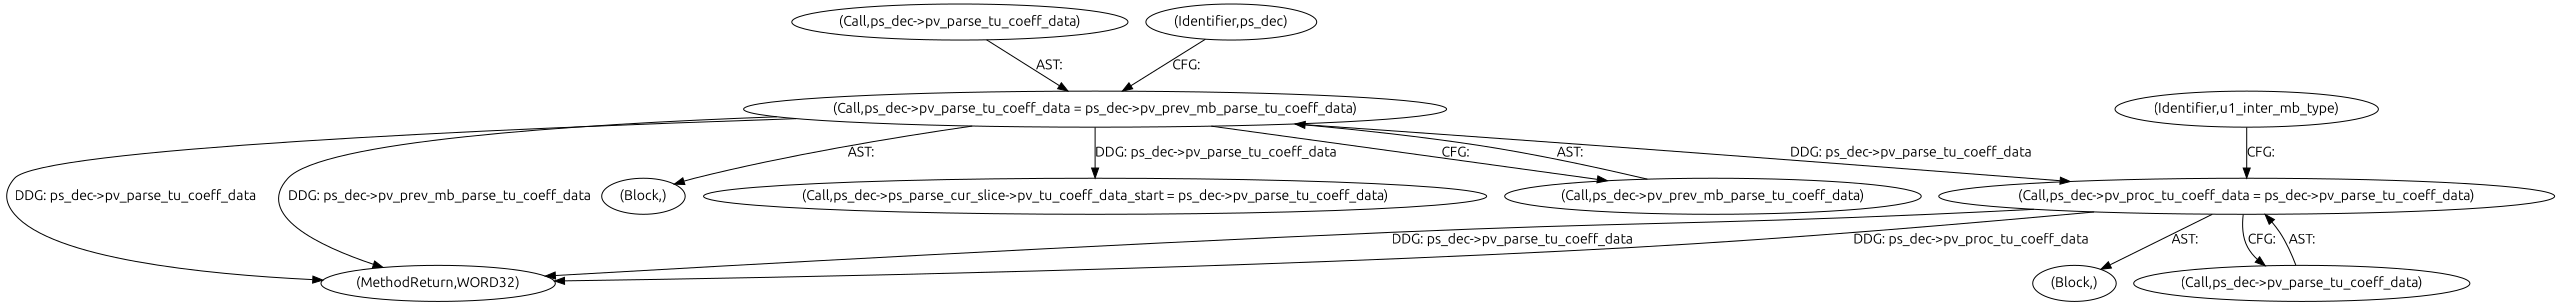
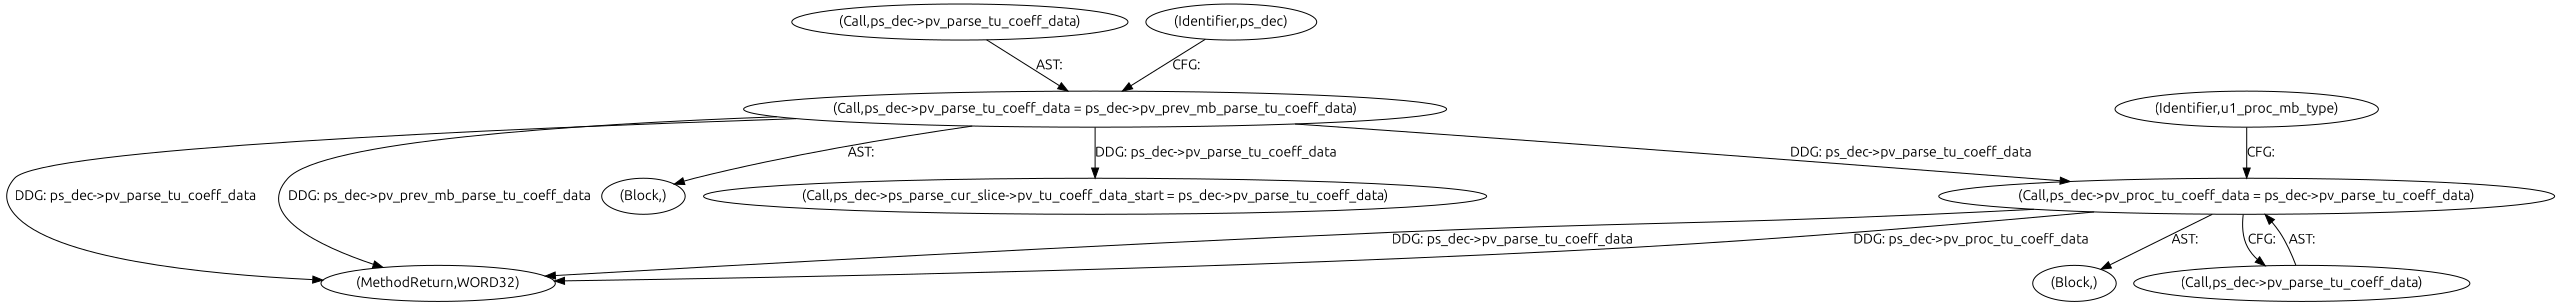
(2247, 109) -> (2247, 109)
(1713, 196) -> none
